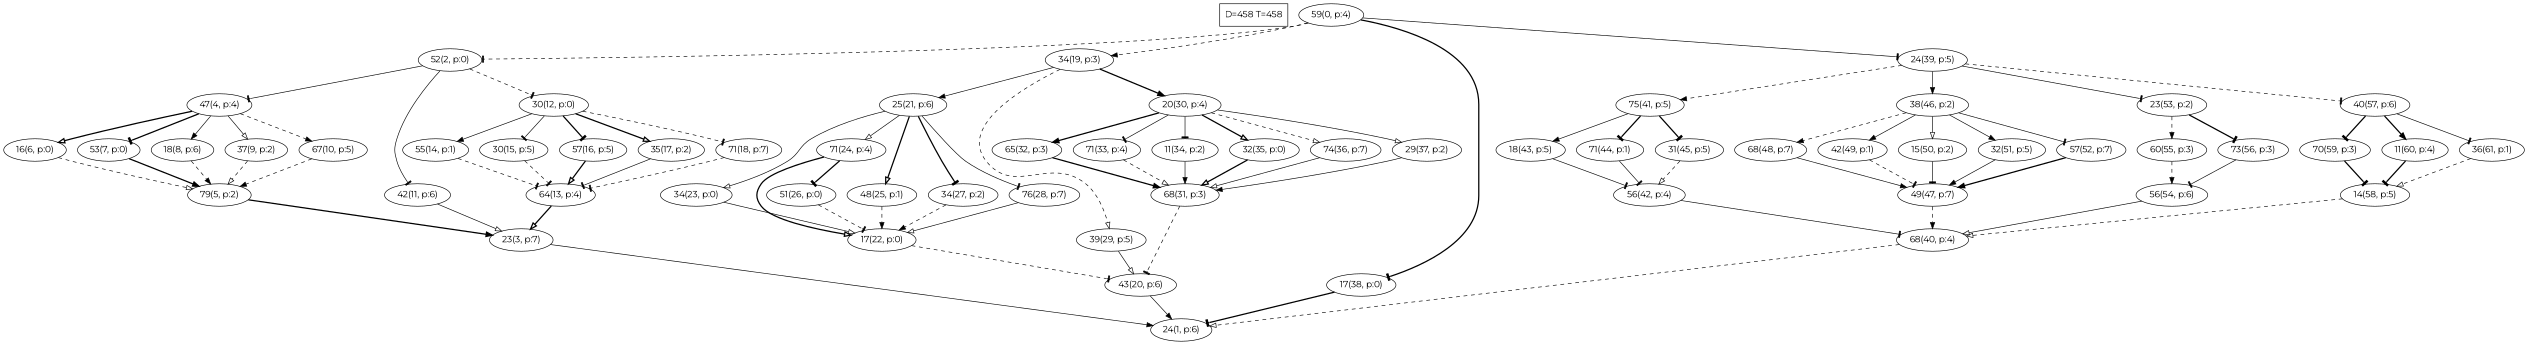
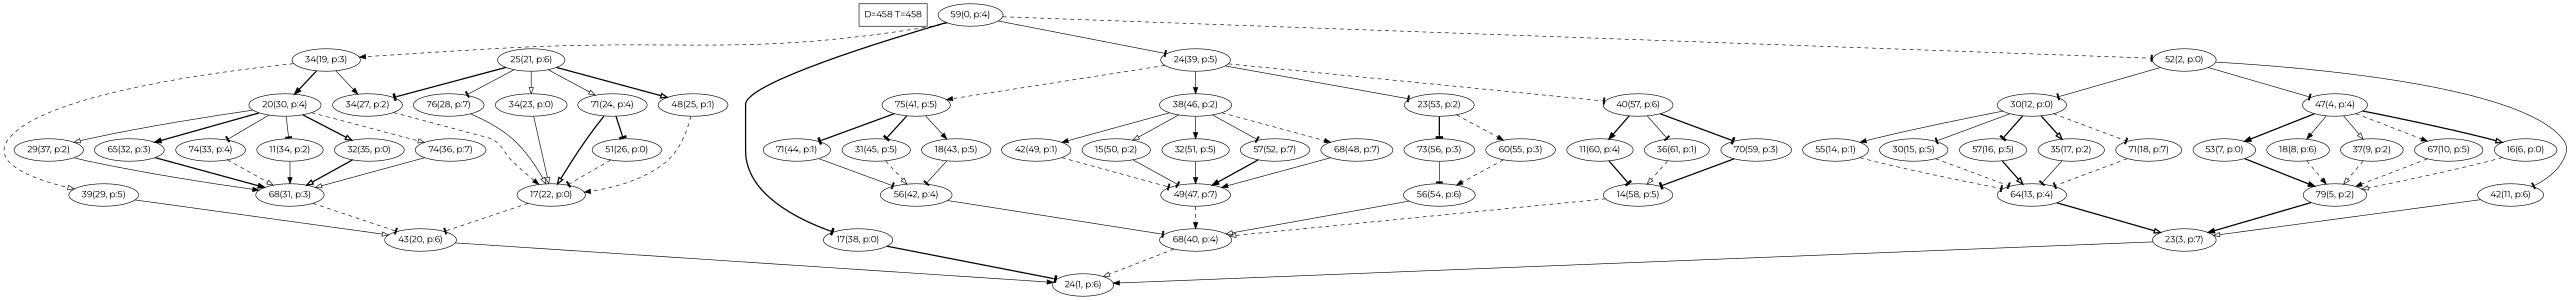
(500, 82) -> (2110, 82)
(999, 82) -> (345, 80)
(165, 127) -> (2282, 126)
(1107, 150) -> (211, 150)
